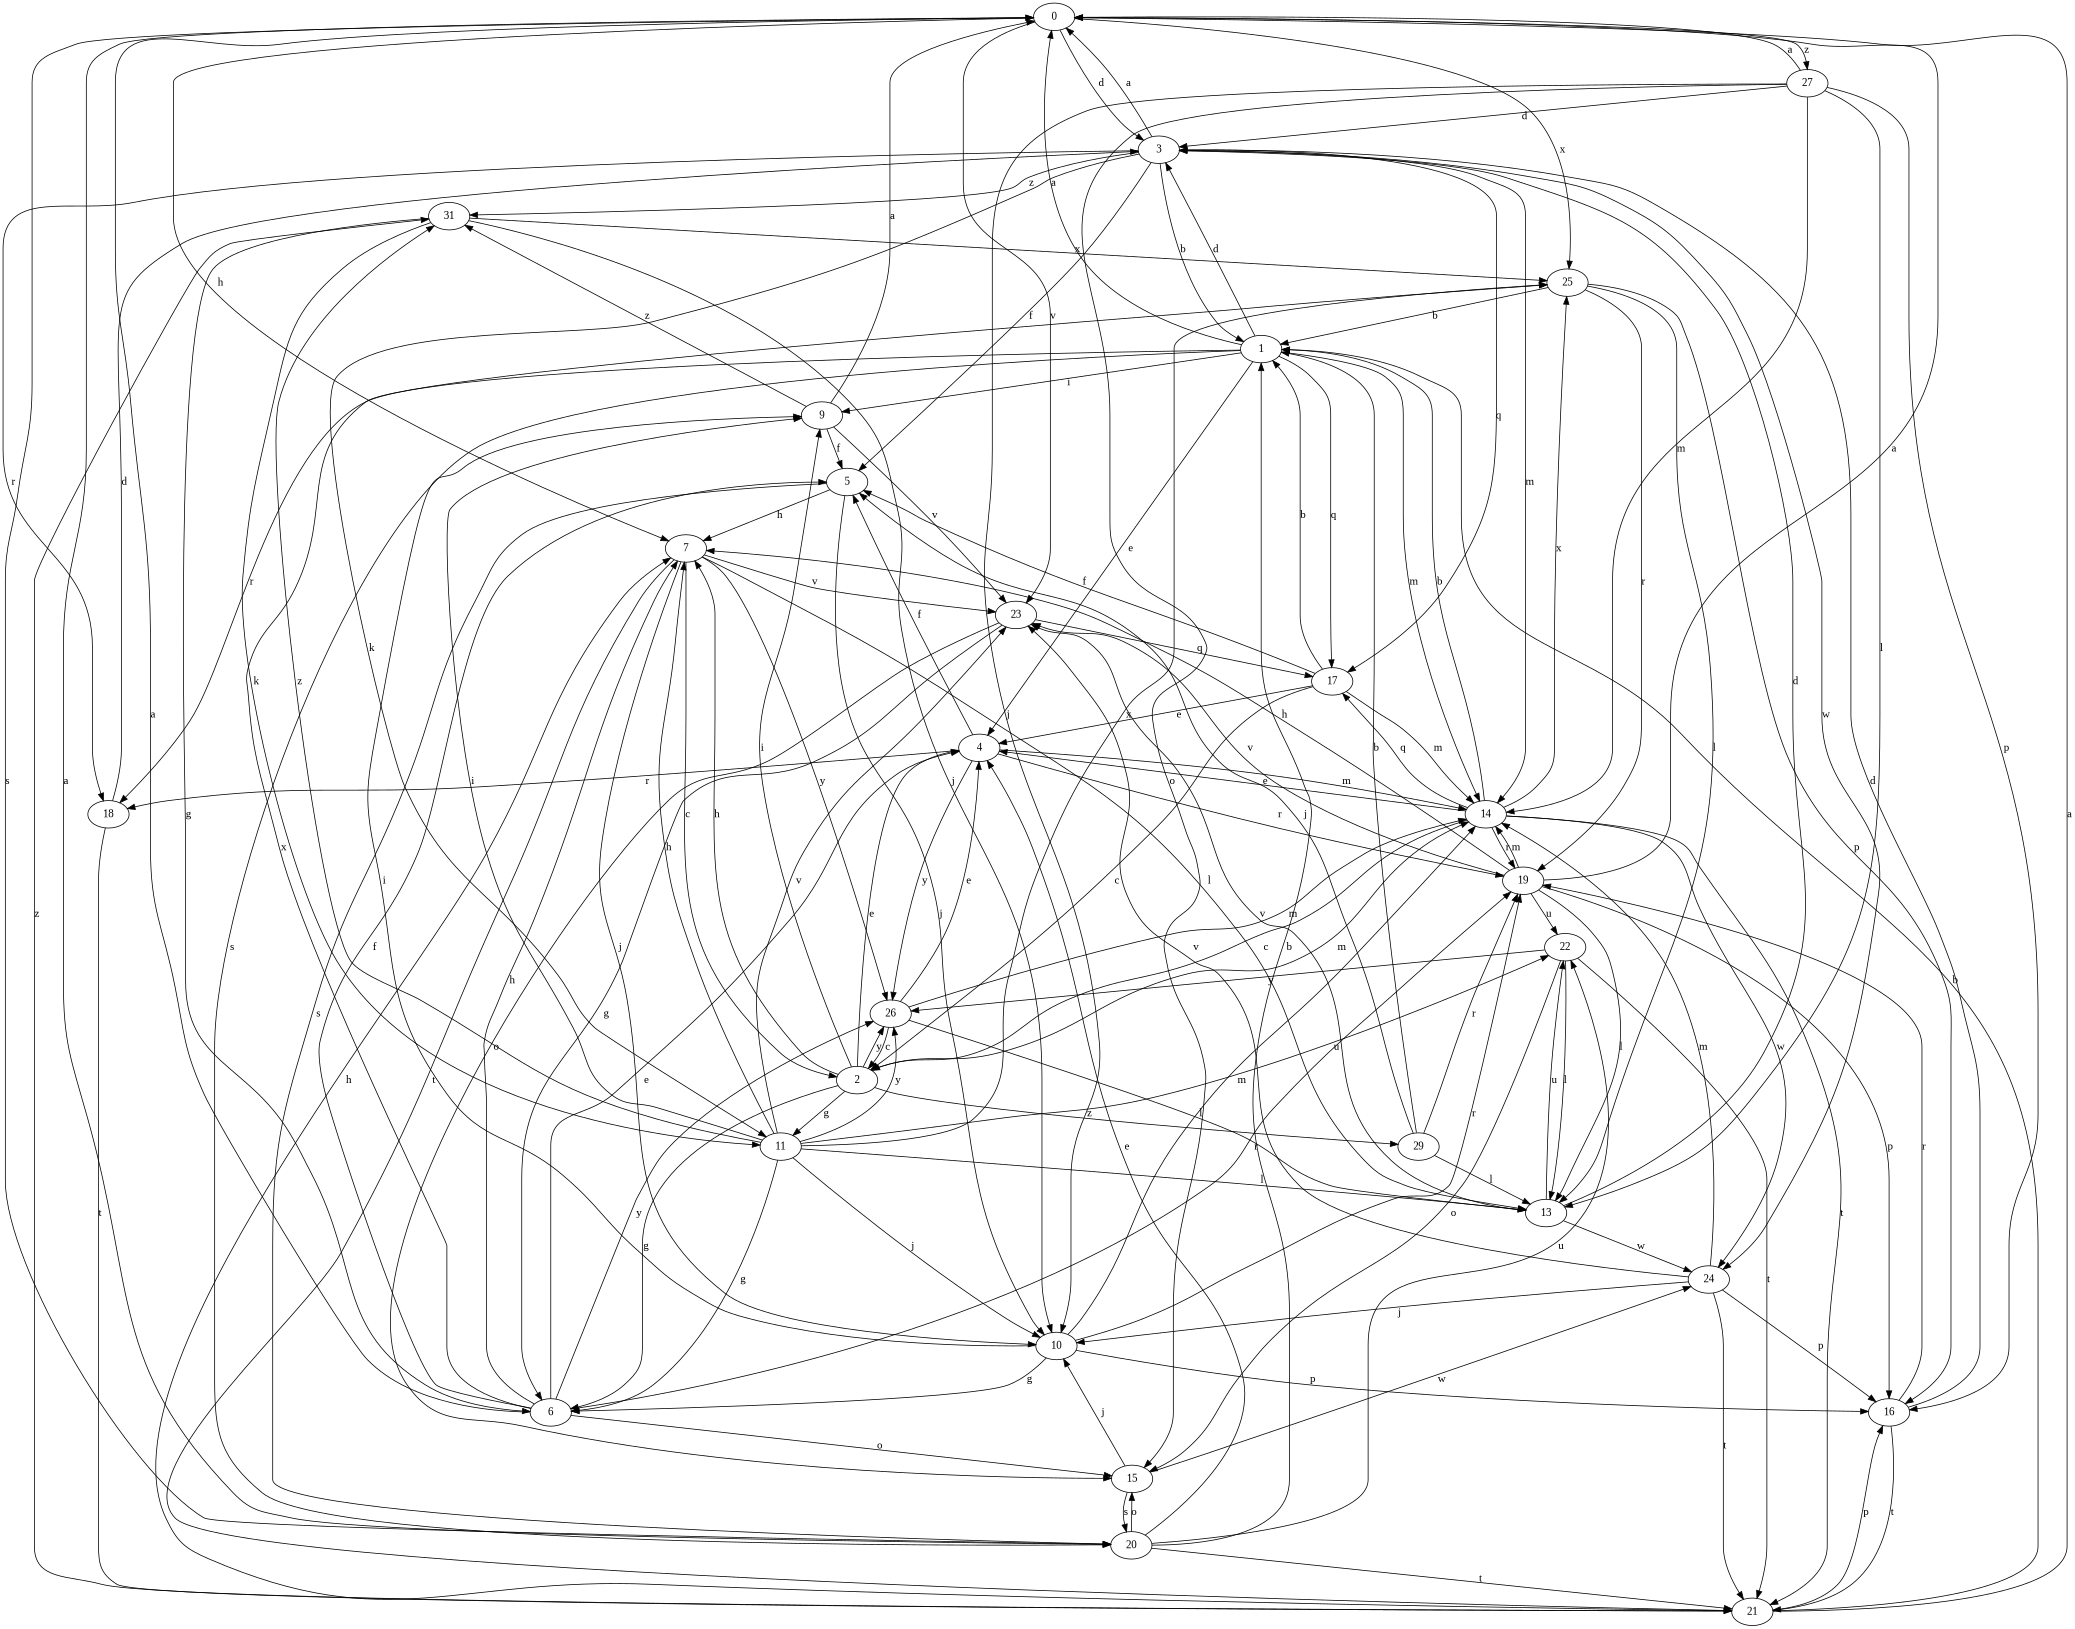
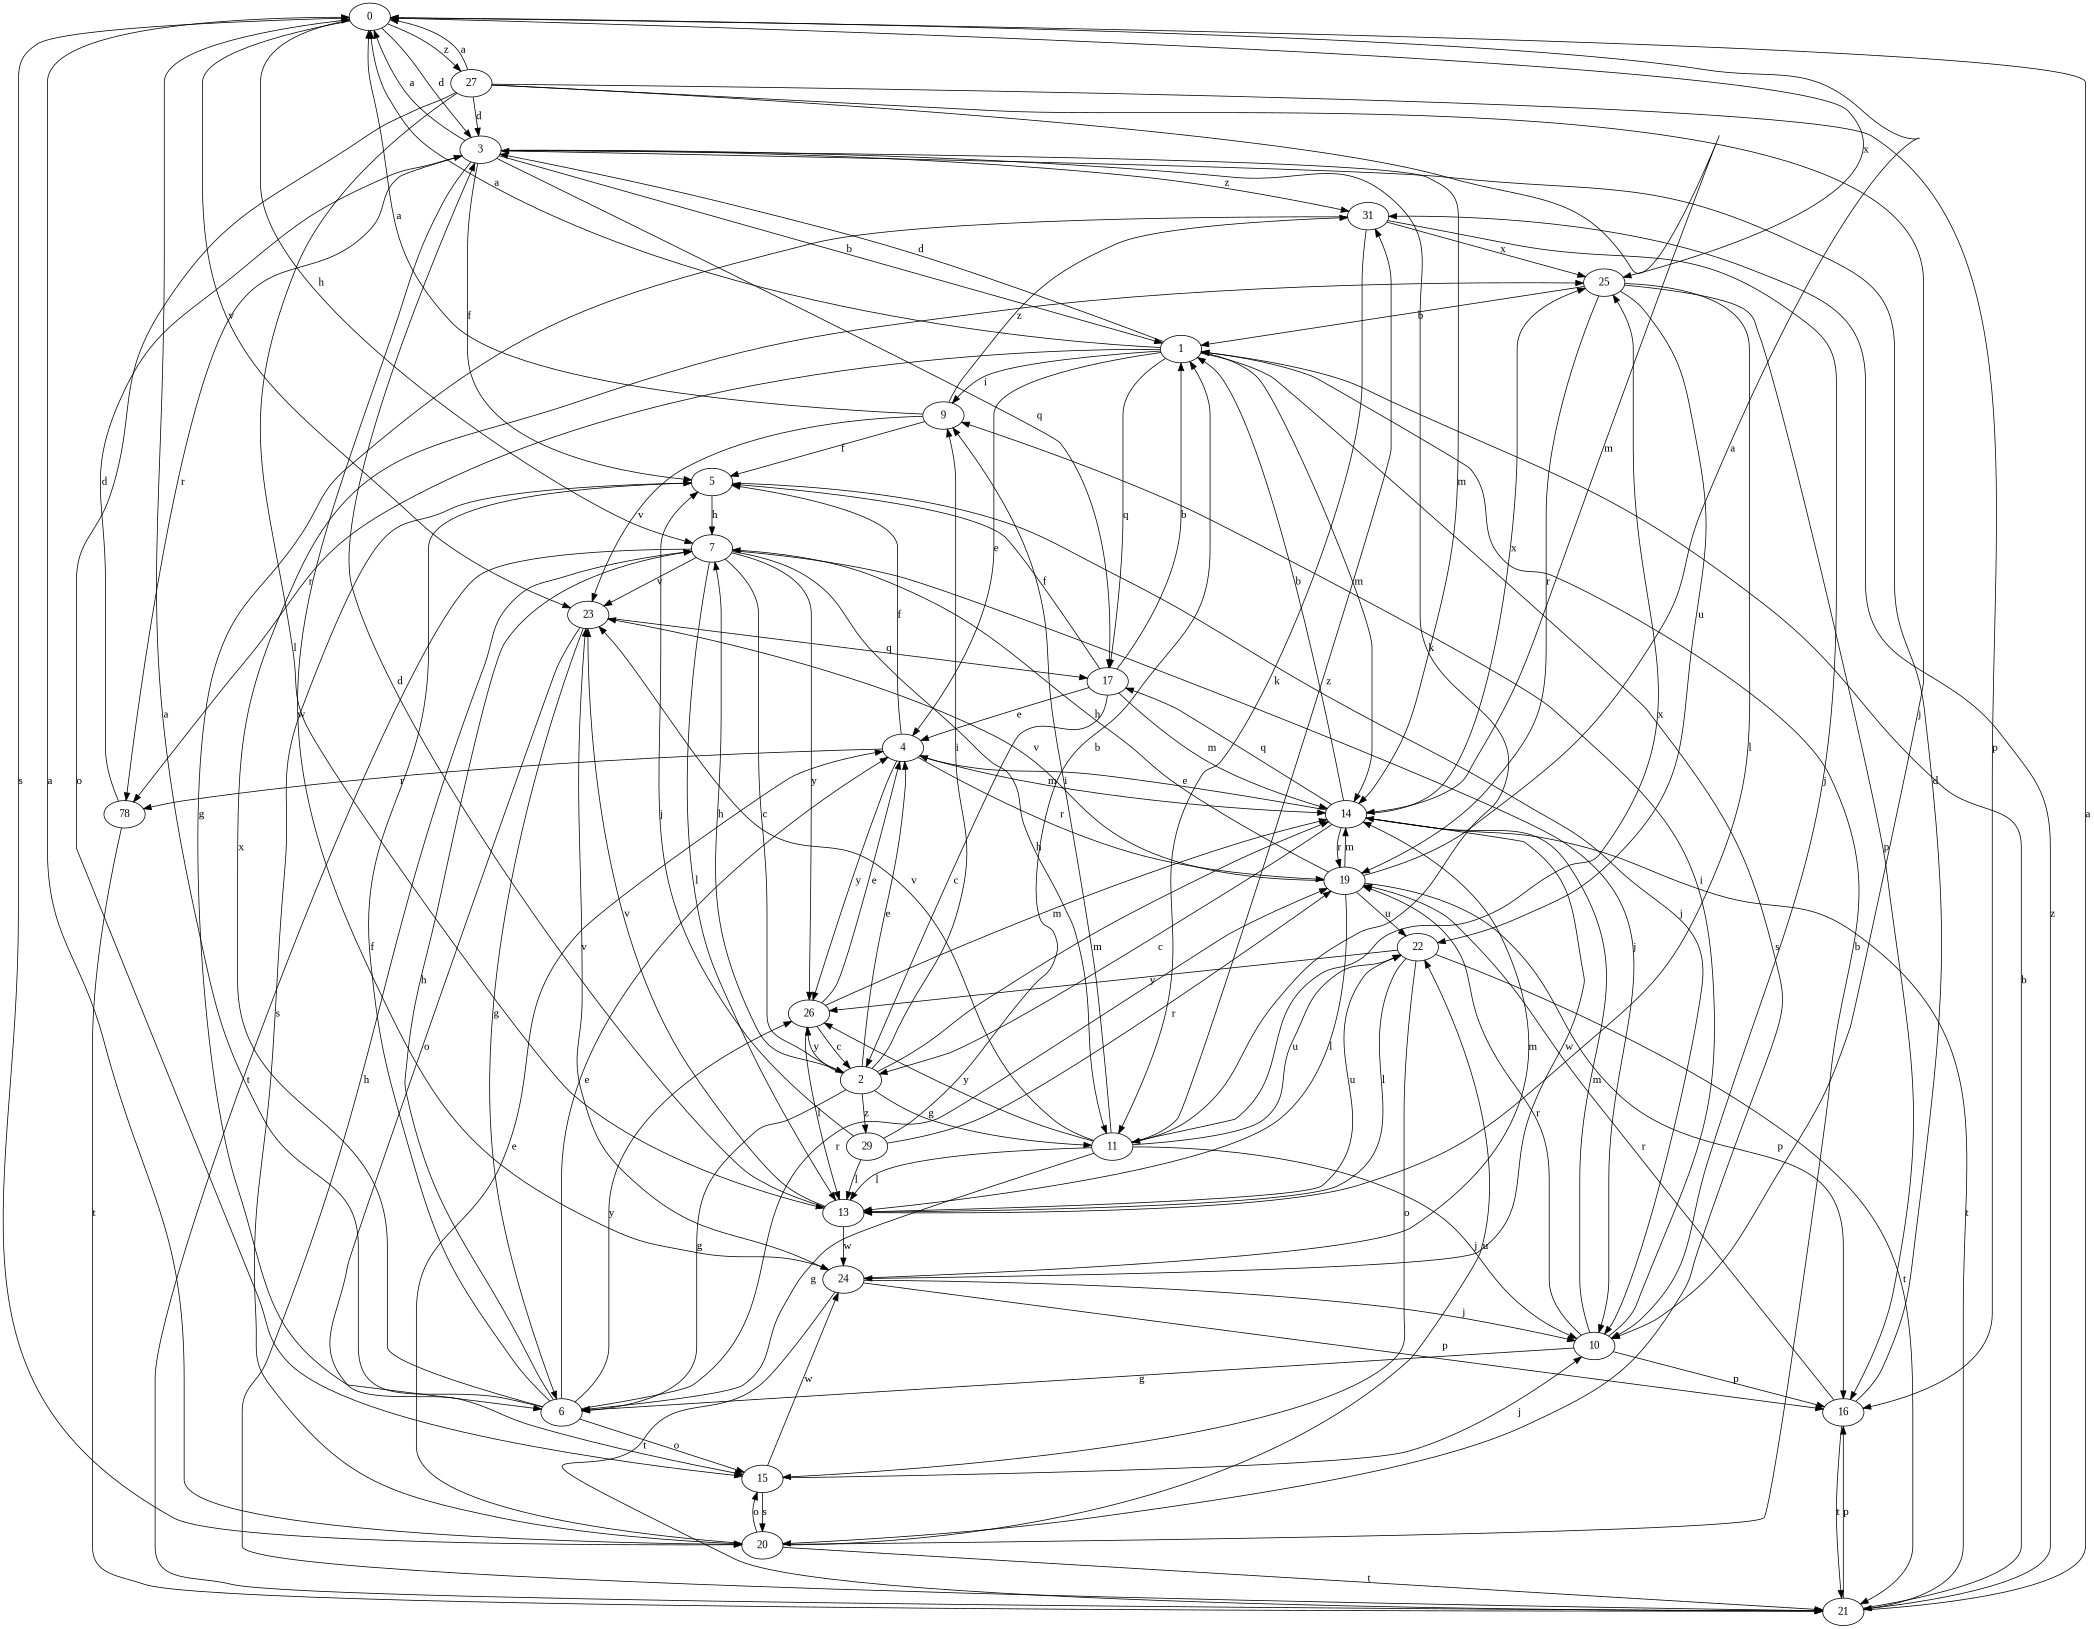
none -> (1689, 668)
(108, 814) -> (125, 814)
(667, 861) -> (997, 765)
